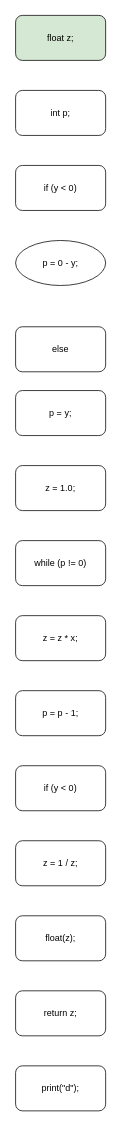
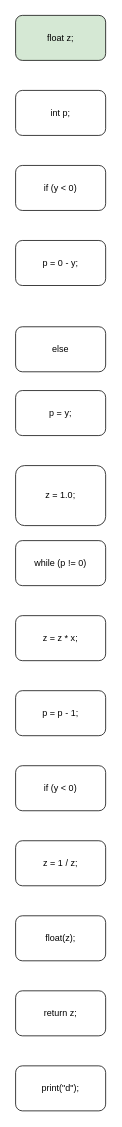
(60, 263) -> (60, 263)
(60, 488) -> (60, 495)
